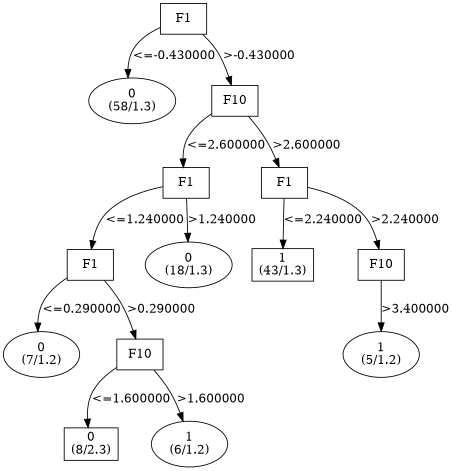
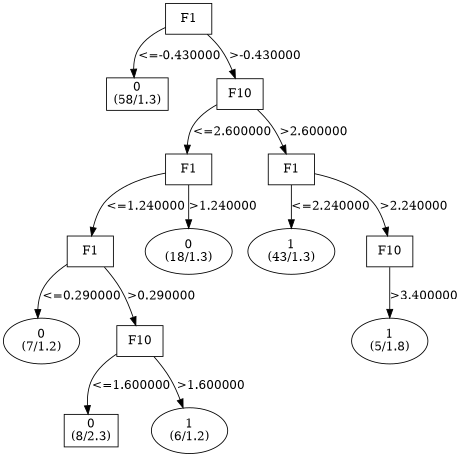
(132, 101) -> (137, 94)
(283, 265) -> (291, 251)
(381, 354) -> (390, 341)
